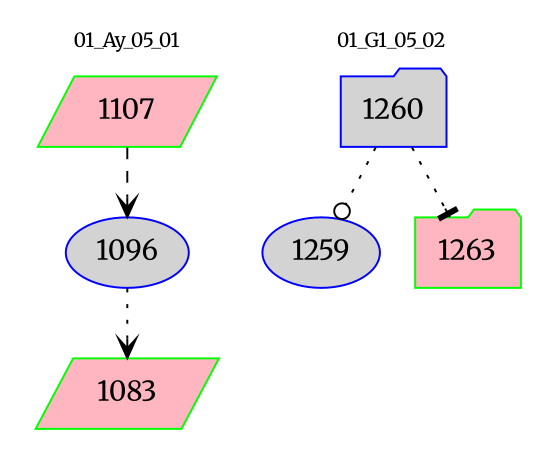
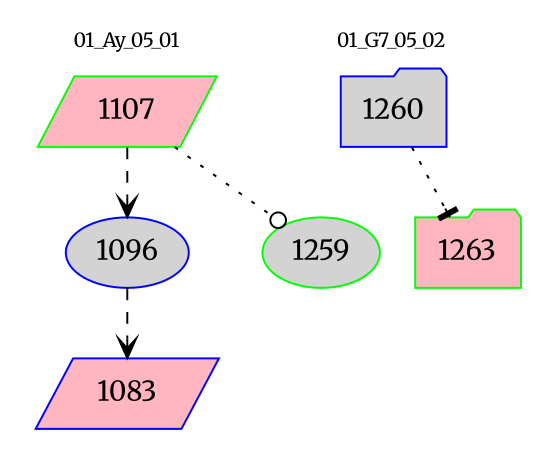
(392, 42) -> (392, 42)
(361, 176) -> (218, 178)
(321, 253) -> (321, 253)
(127, 314) -> (127, 314)
(127, 394) -> (127, 394)
